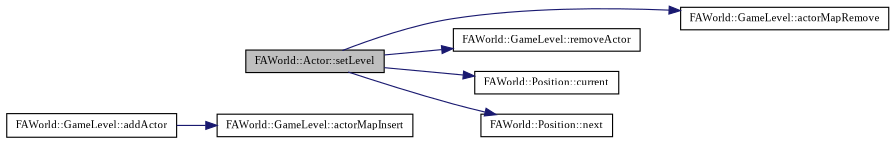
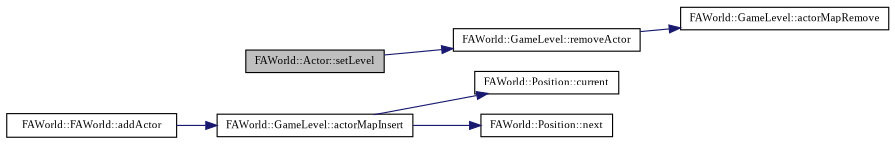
(503, 13) -> (655, 30)
(424, 71) -> (425, 105)
(416, 93) -> (441, 125)
(92, 125) -> (92, 125)
